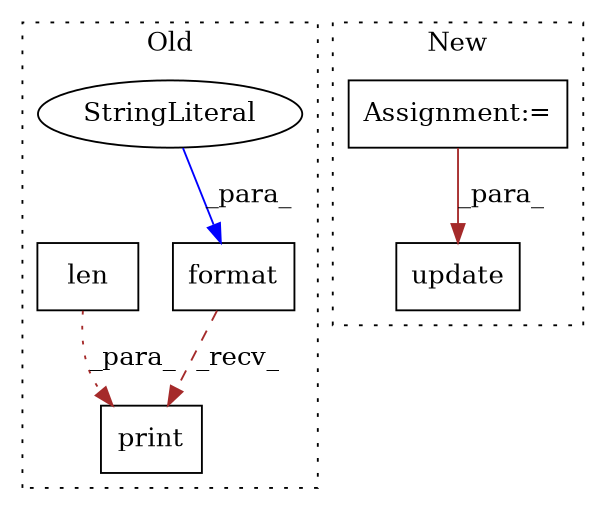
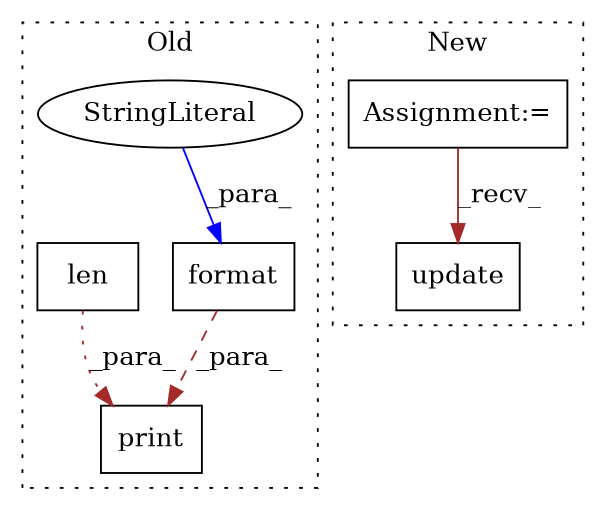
(501, 195) -> (500, 195)
(238, 358) -> (239, 358)
